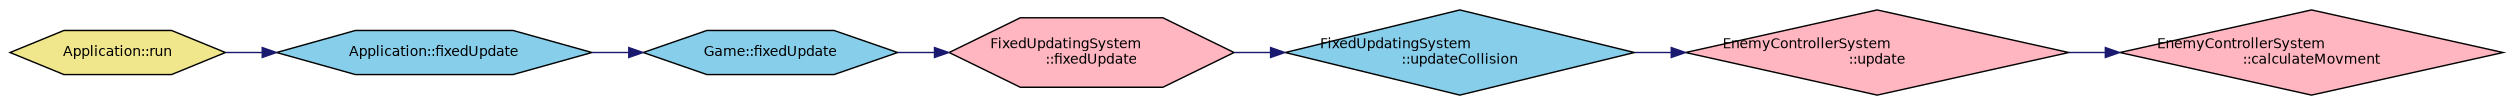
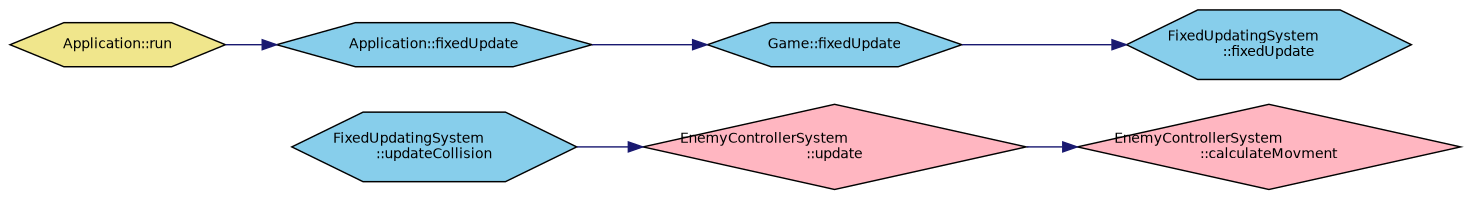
(1092, 53) -> (1269, 45)
(1252, 53) -> none
(1460, 53) -> (434, 147)
